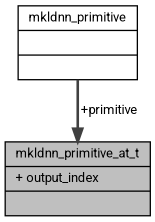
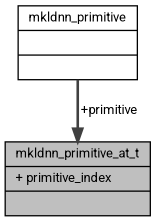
(58, 178) -> (64, 178)
